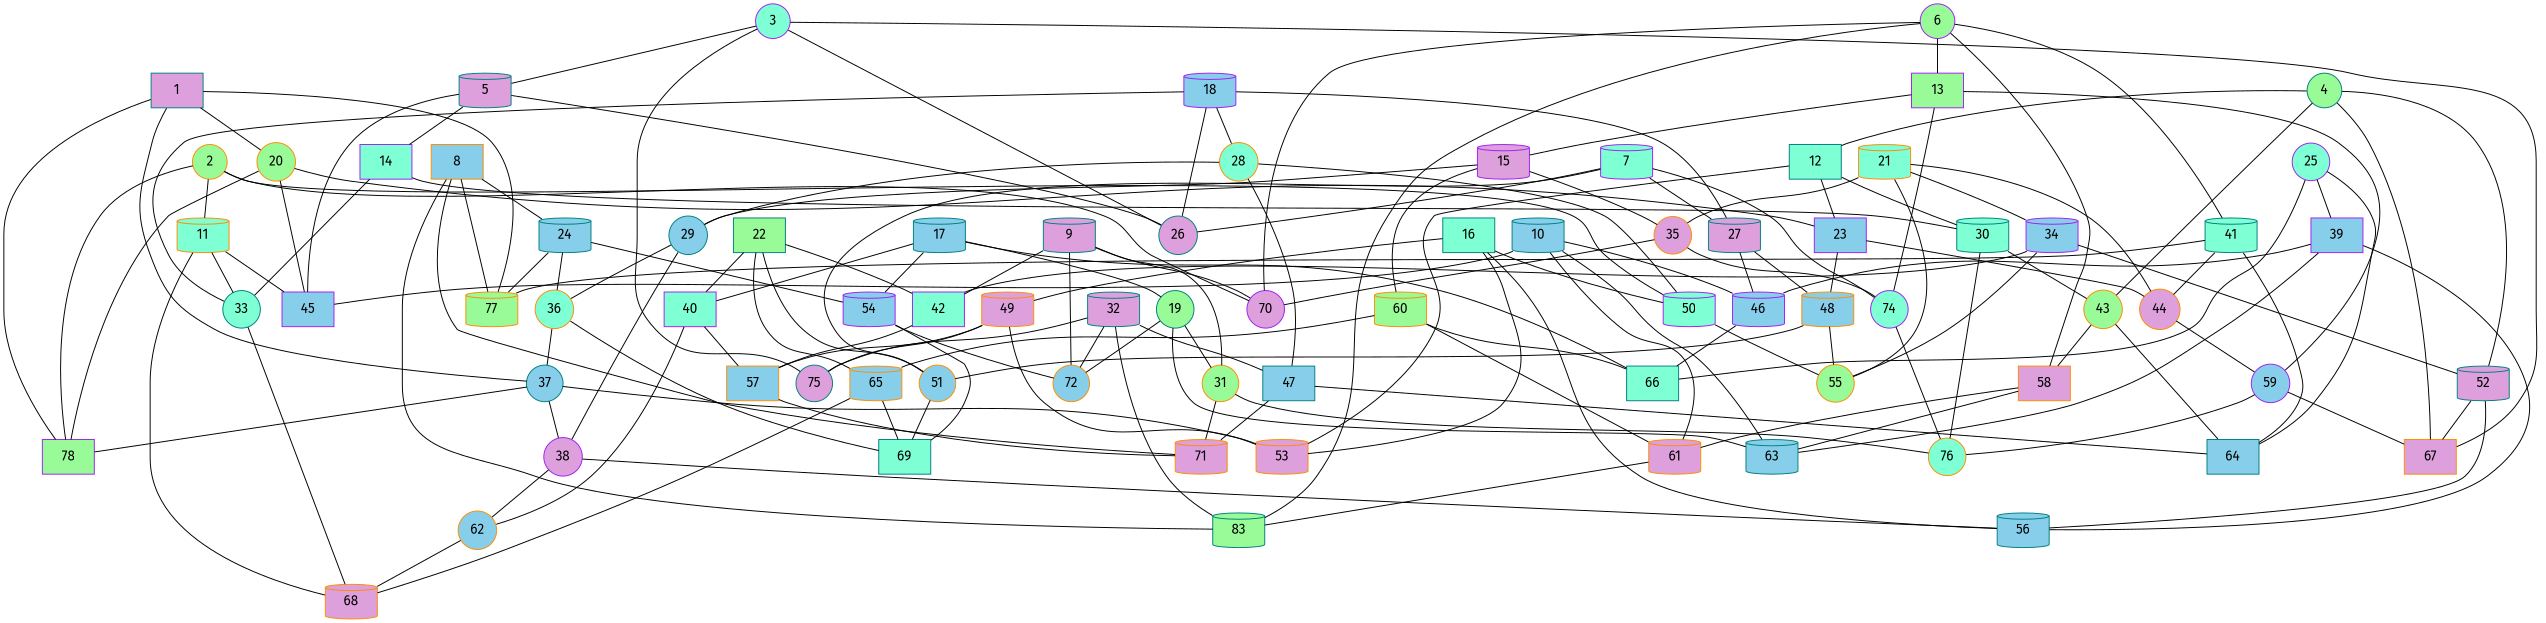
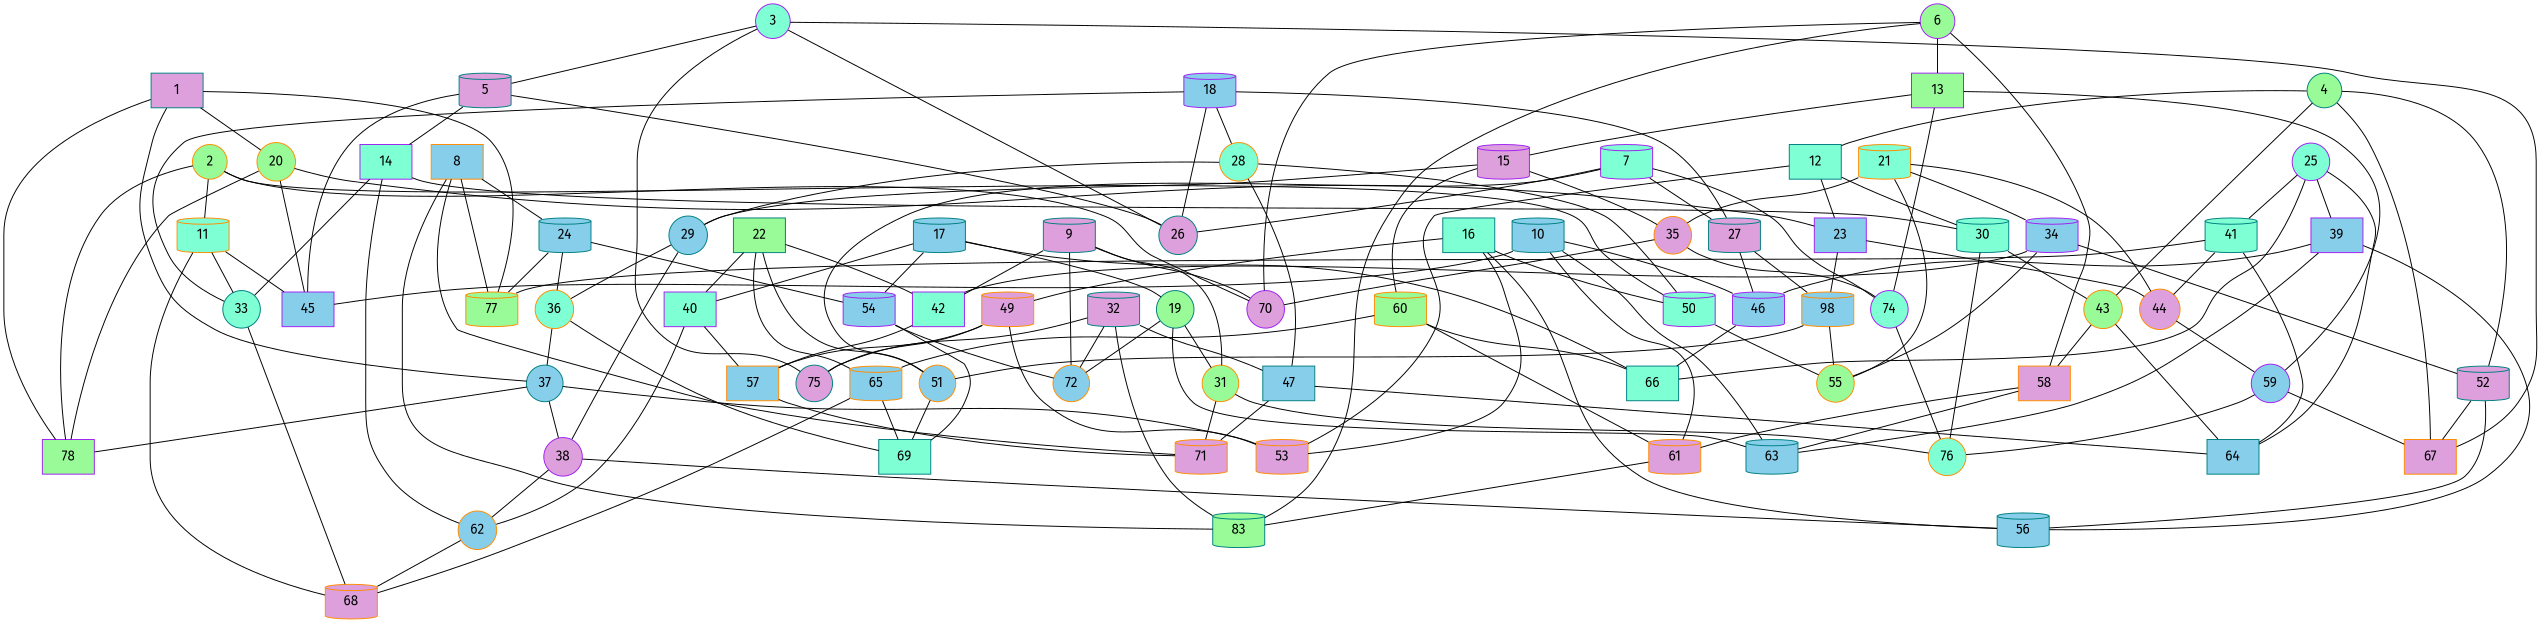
(2115, 84) -> (2273, 197)
(1828, 309) -> (1828, 309)
none -> (366, 373)
